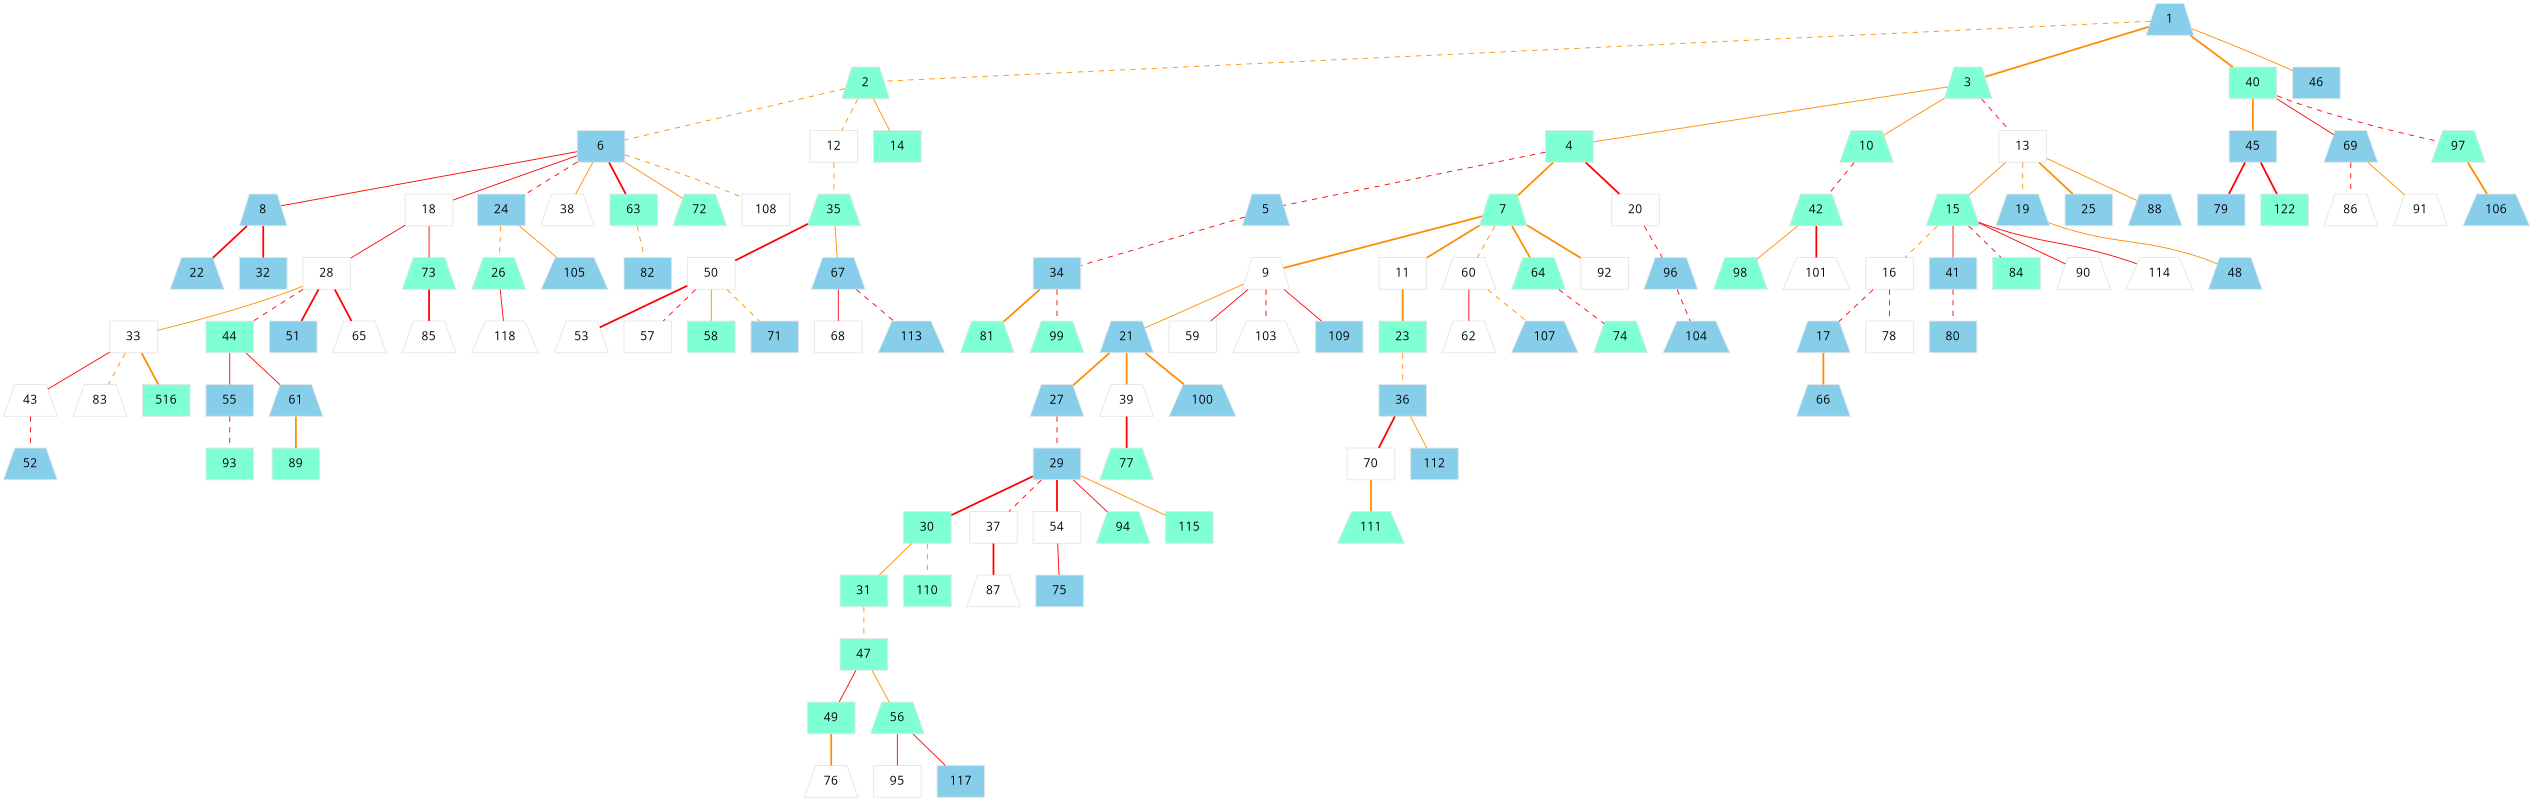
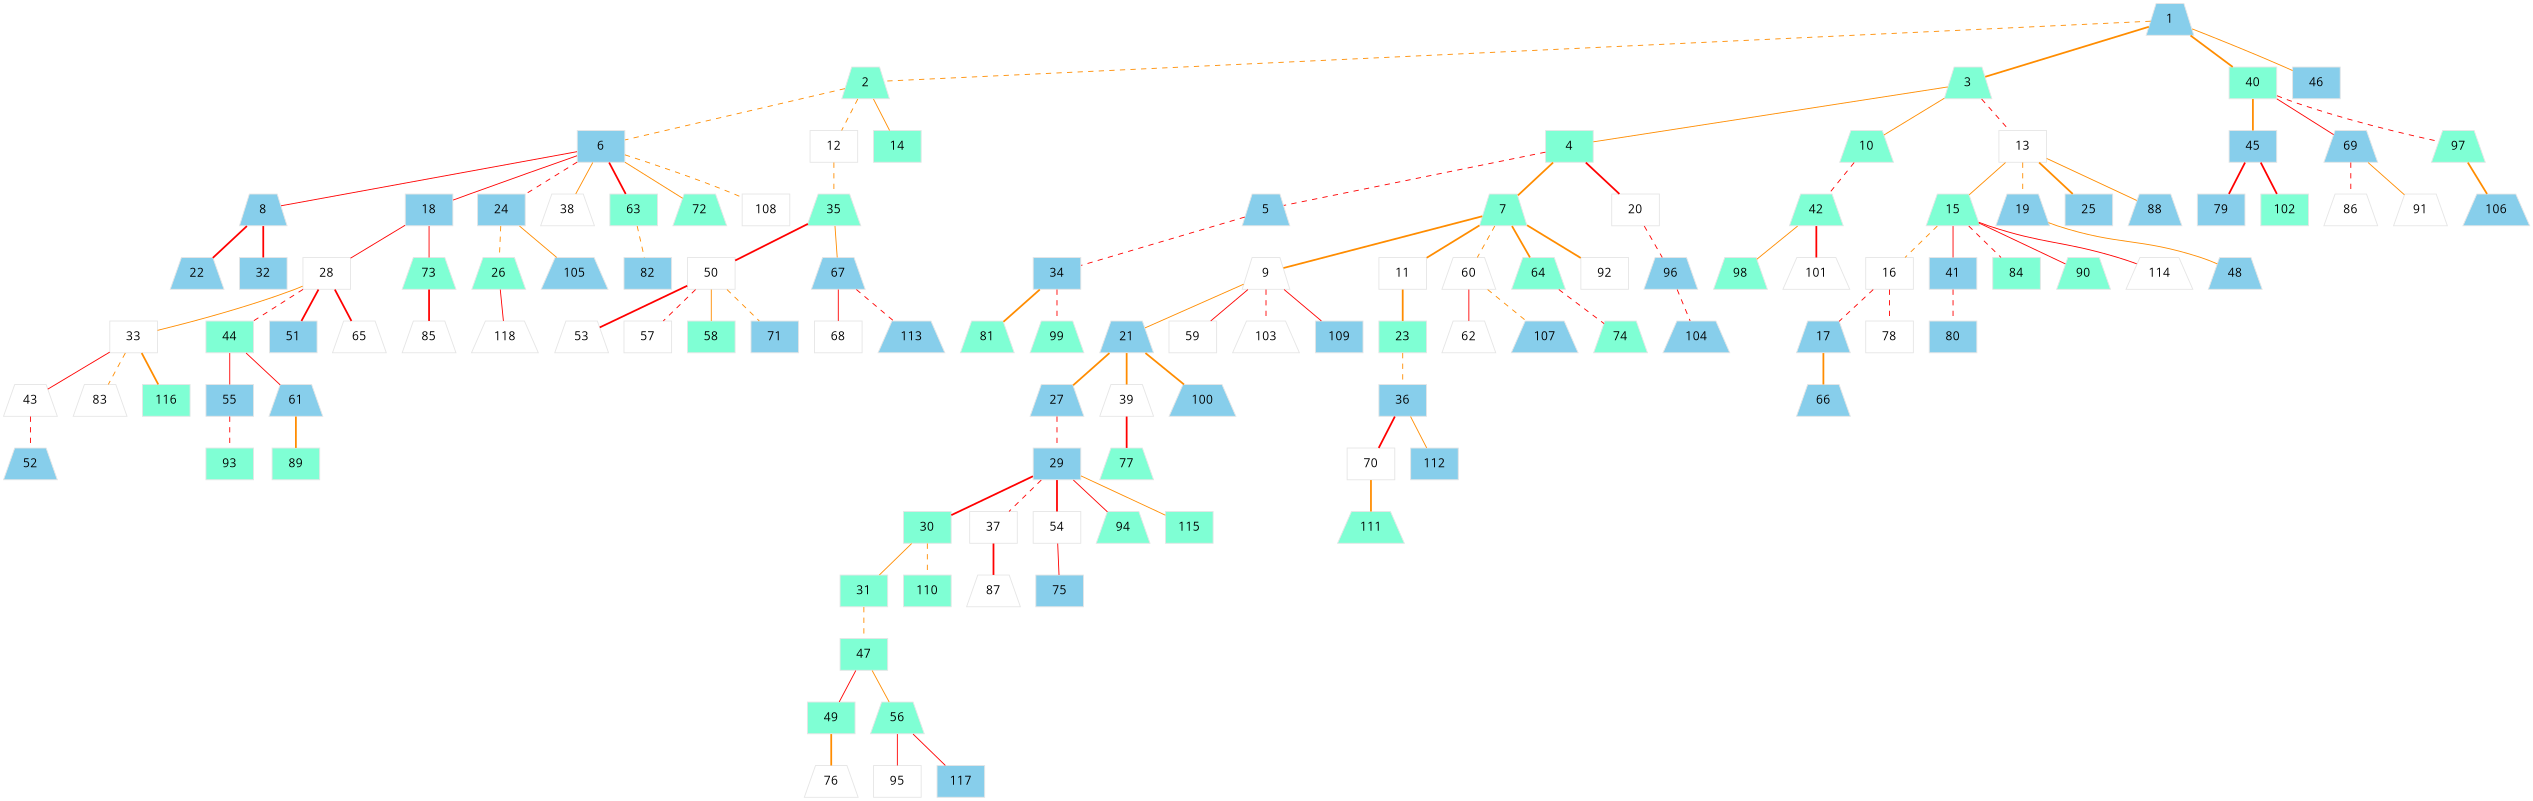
(429, 210) -> (429, 210)
(2285, 210) -> (2285, 210)
(2084, 273) -> (2084, 273)
(166, 400) -> (166, 400)
